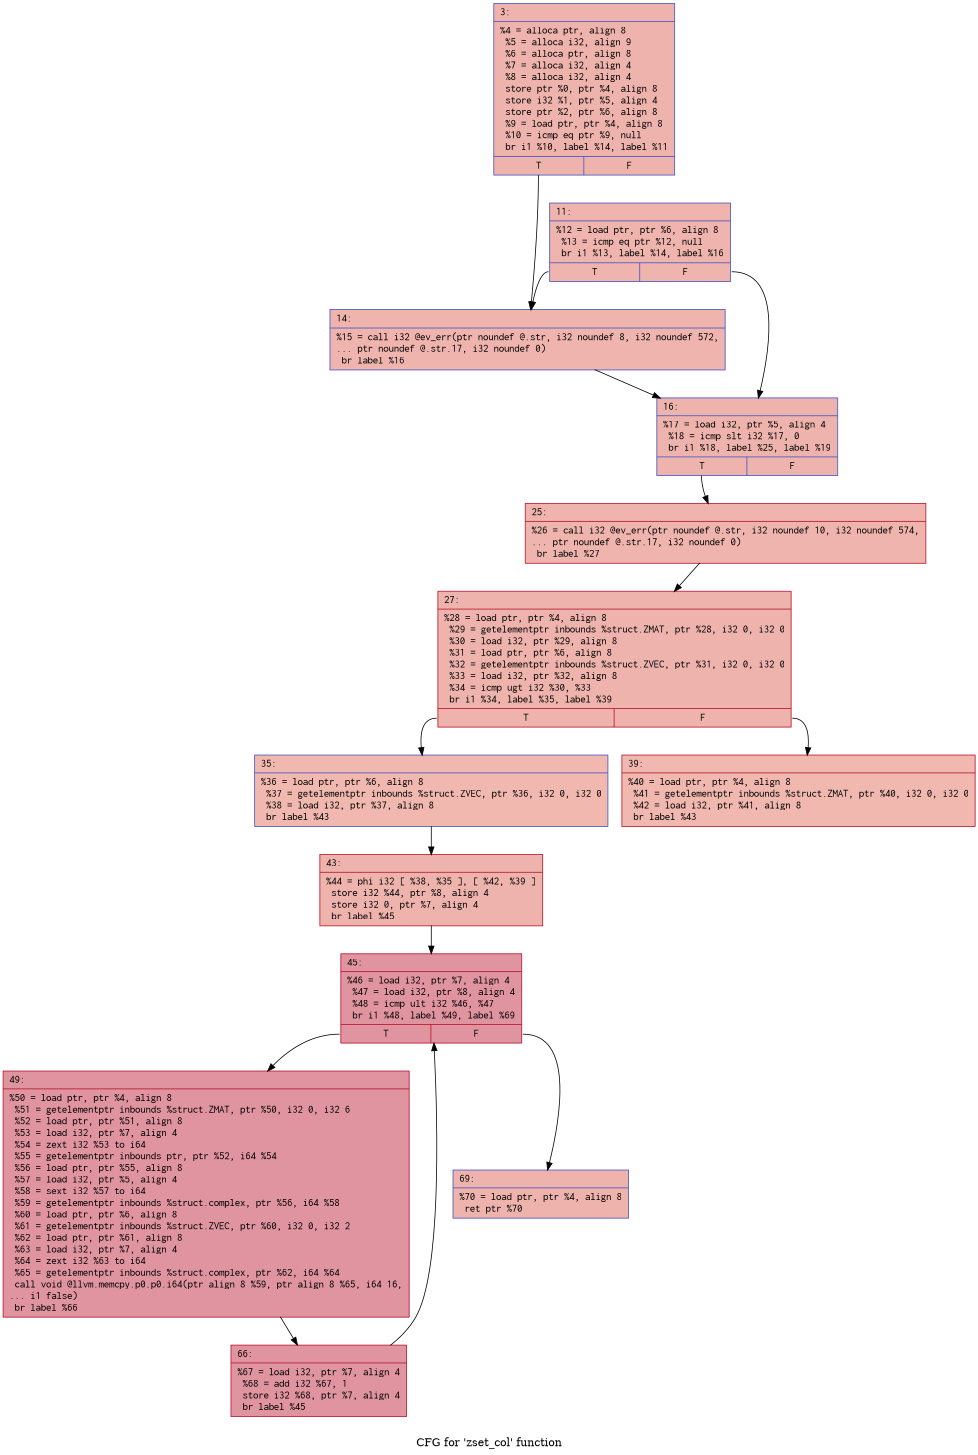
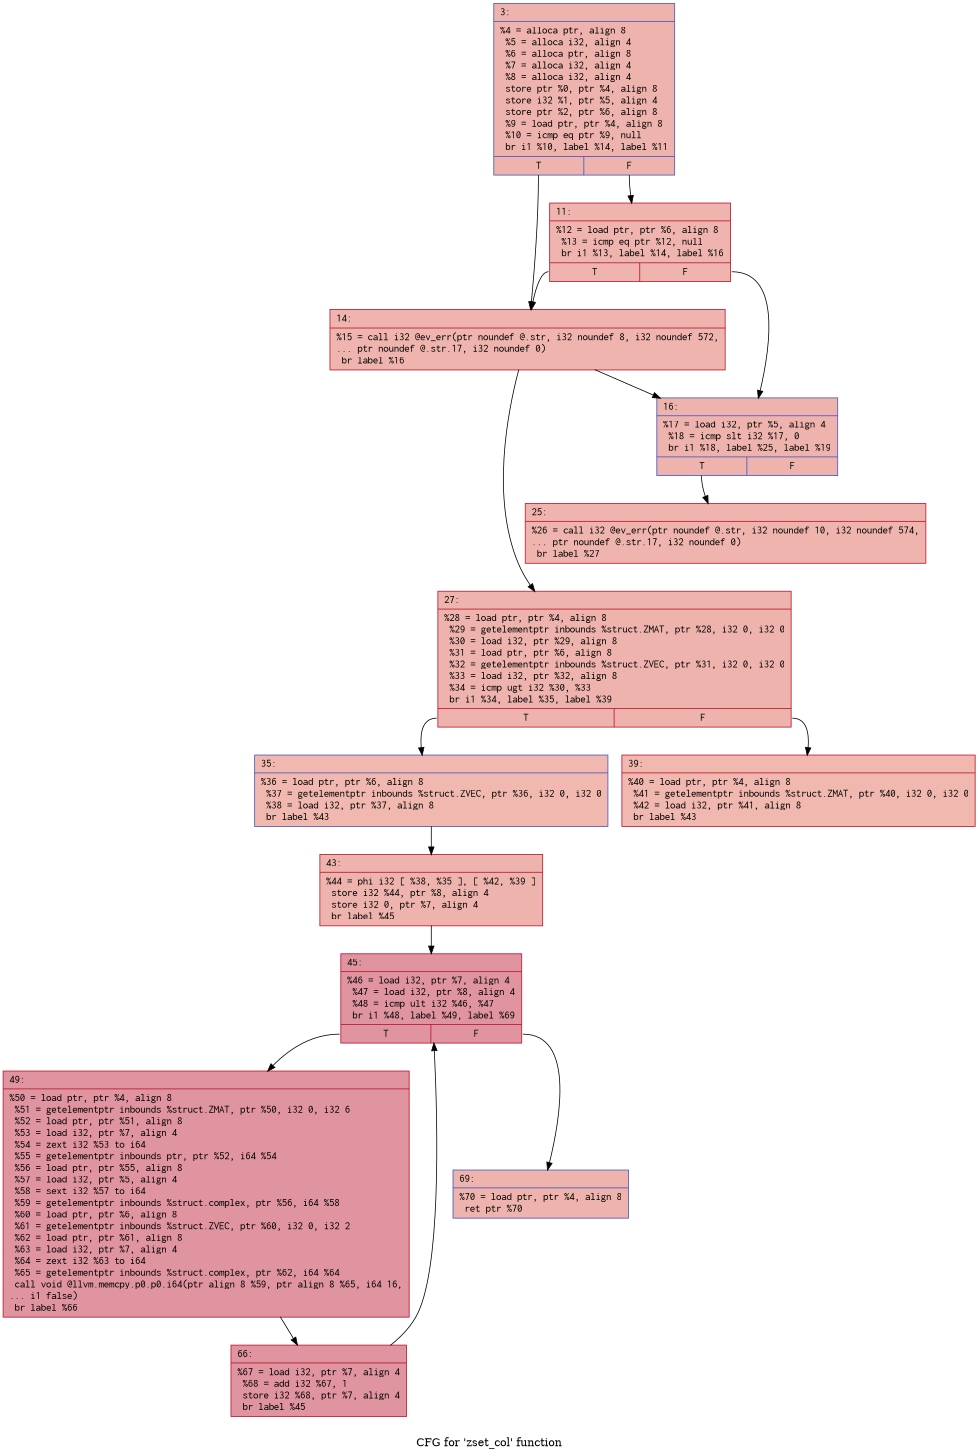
(566, 42) -> (566, 42)
none -> (630, 185)
(640, 242) -> (640, 242)
(528, 340) -> (528, 340)
(690, 574) -> (504, 479)
